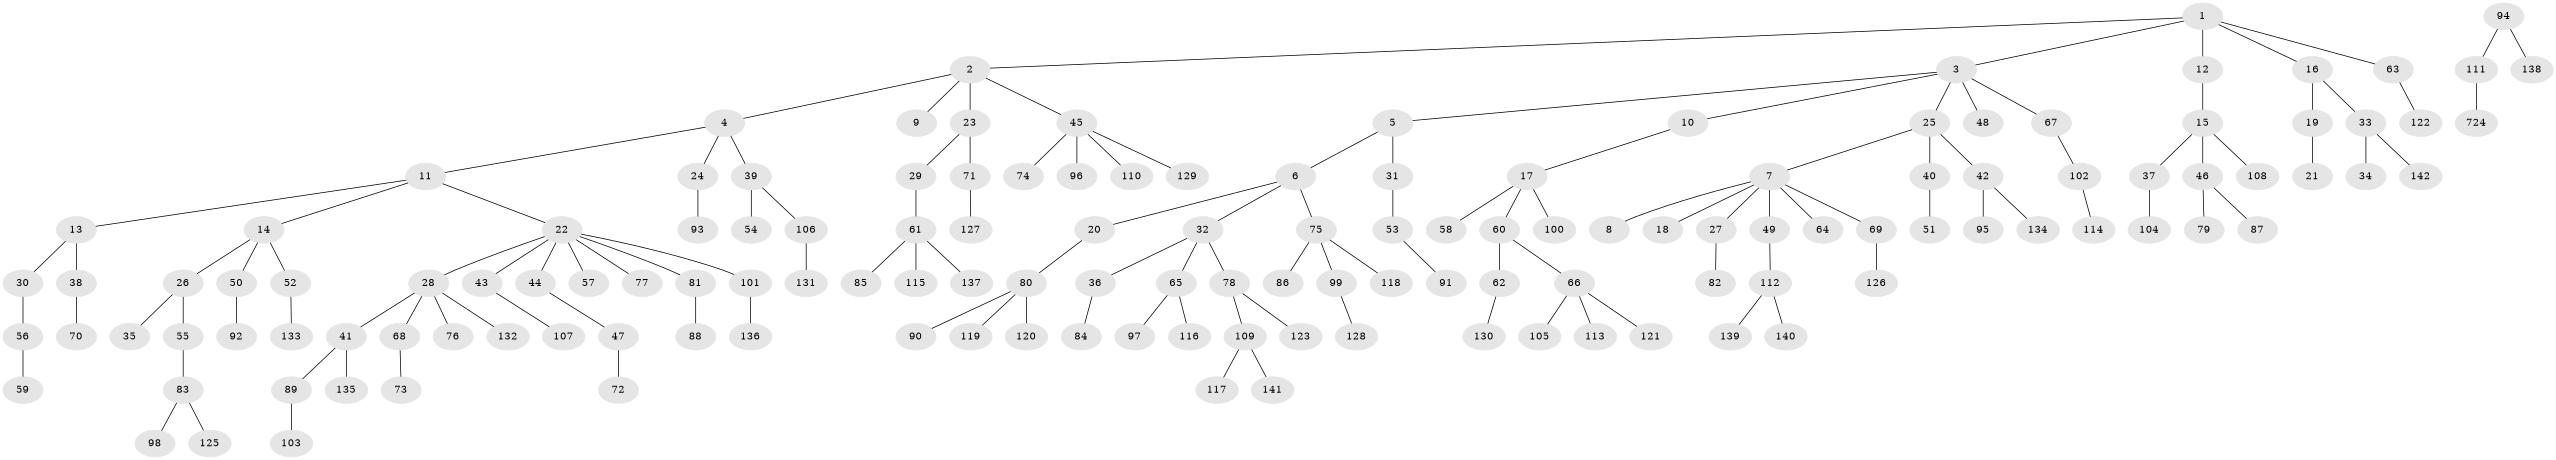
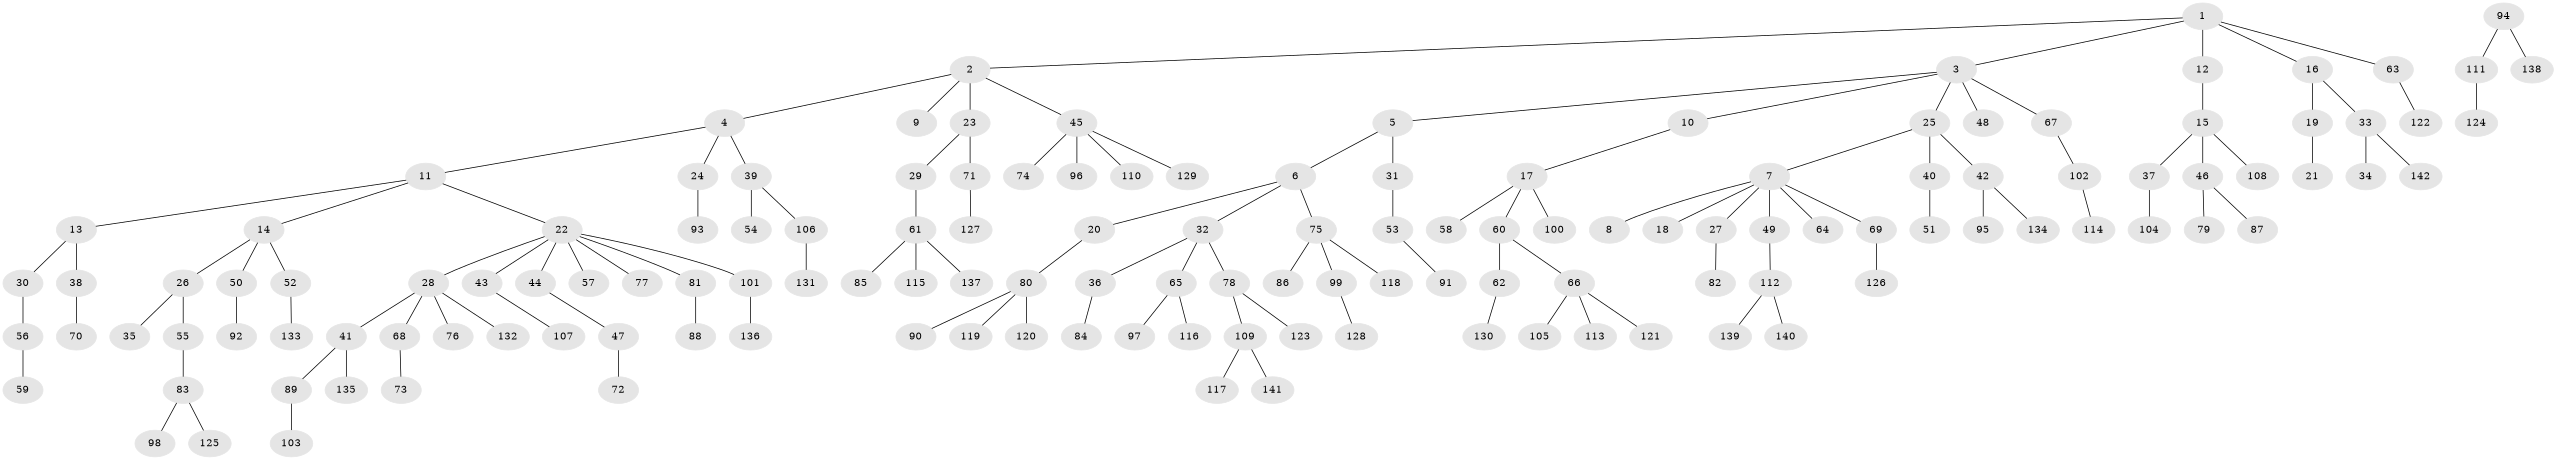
(2476, 123) -> (2476, 123)
